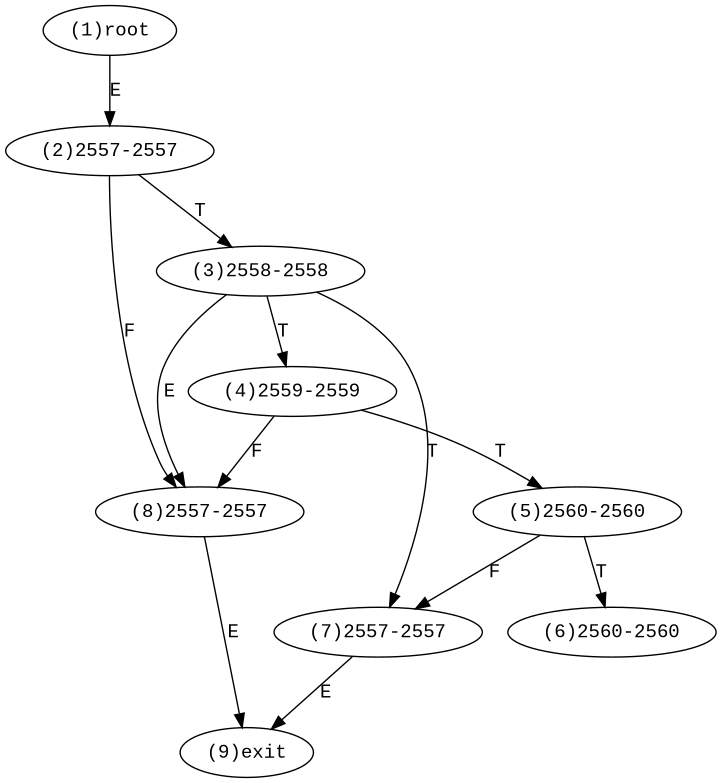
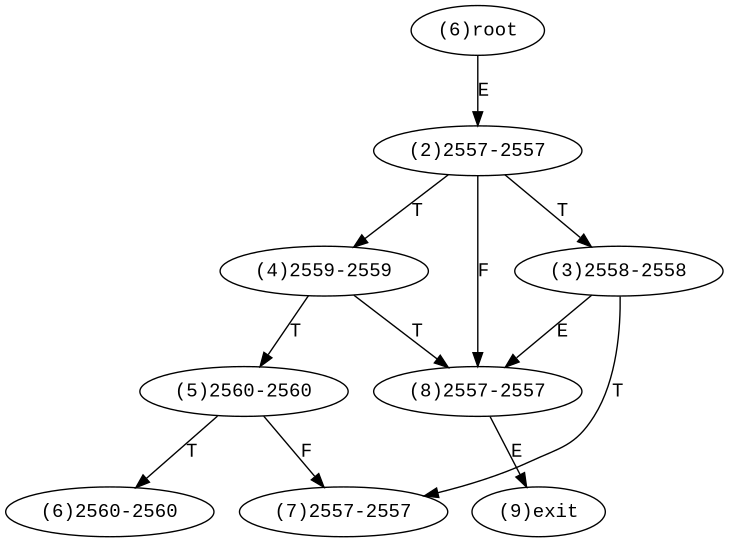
(110, 30) -> (478, 30)
(275, 325) -> (407, 207)
(257, 452) -> (418, 331)
(317, 688) -> none
